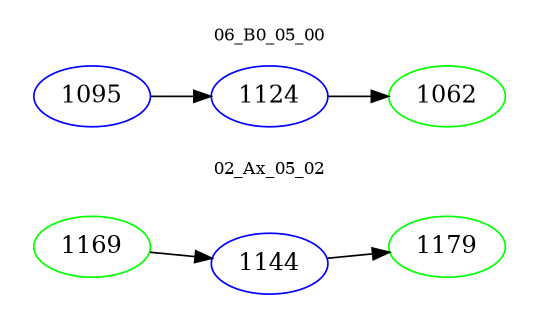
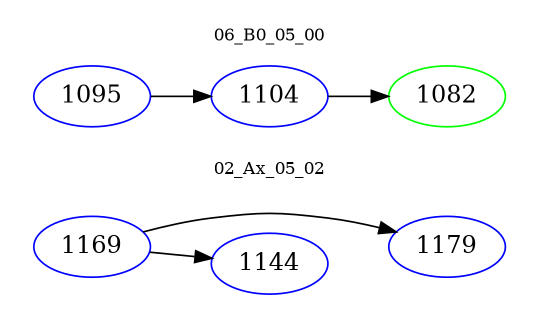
(270, 96) -> (270, 96)
(447, 96) -> (447, 96)
(92, 247) -> (92, 247)
(447, 247) -> (447, 247)
(350, 256) -> (261, 214)
